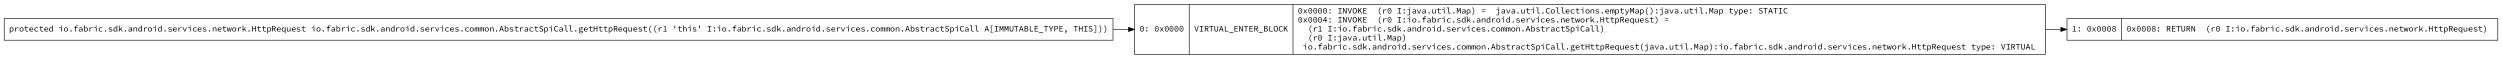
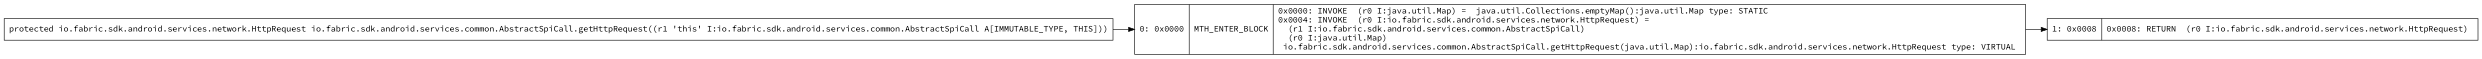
(1241, 29) -> (1231, 29)
